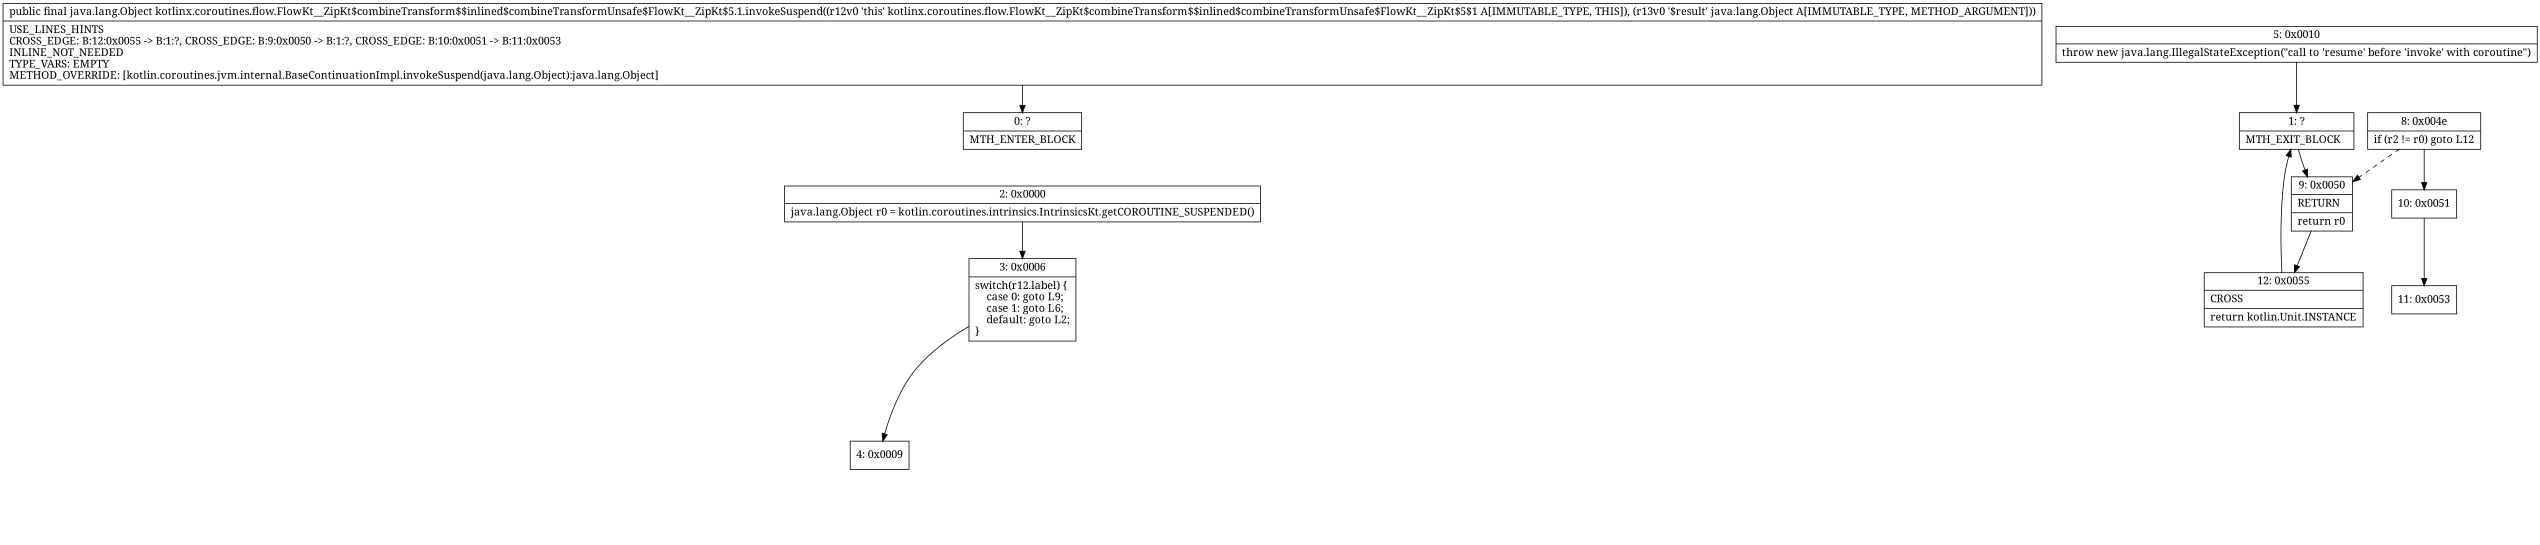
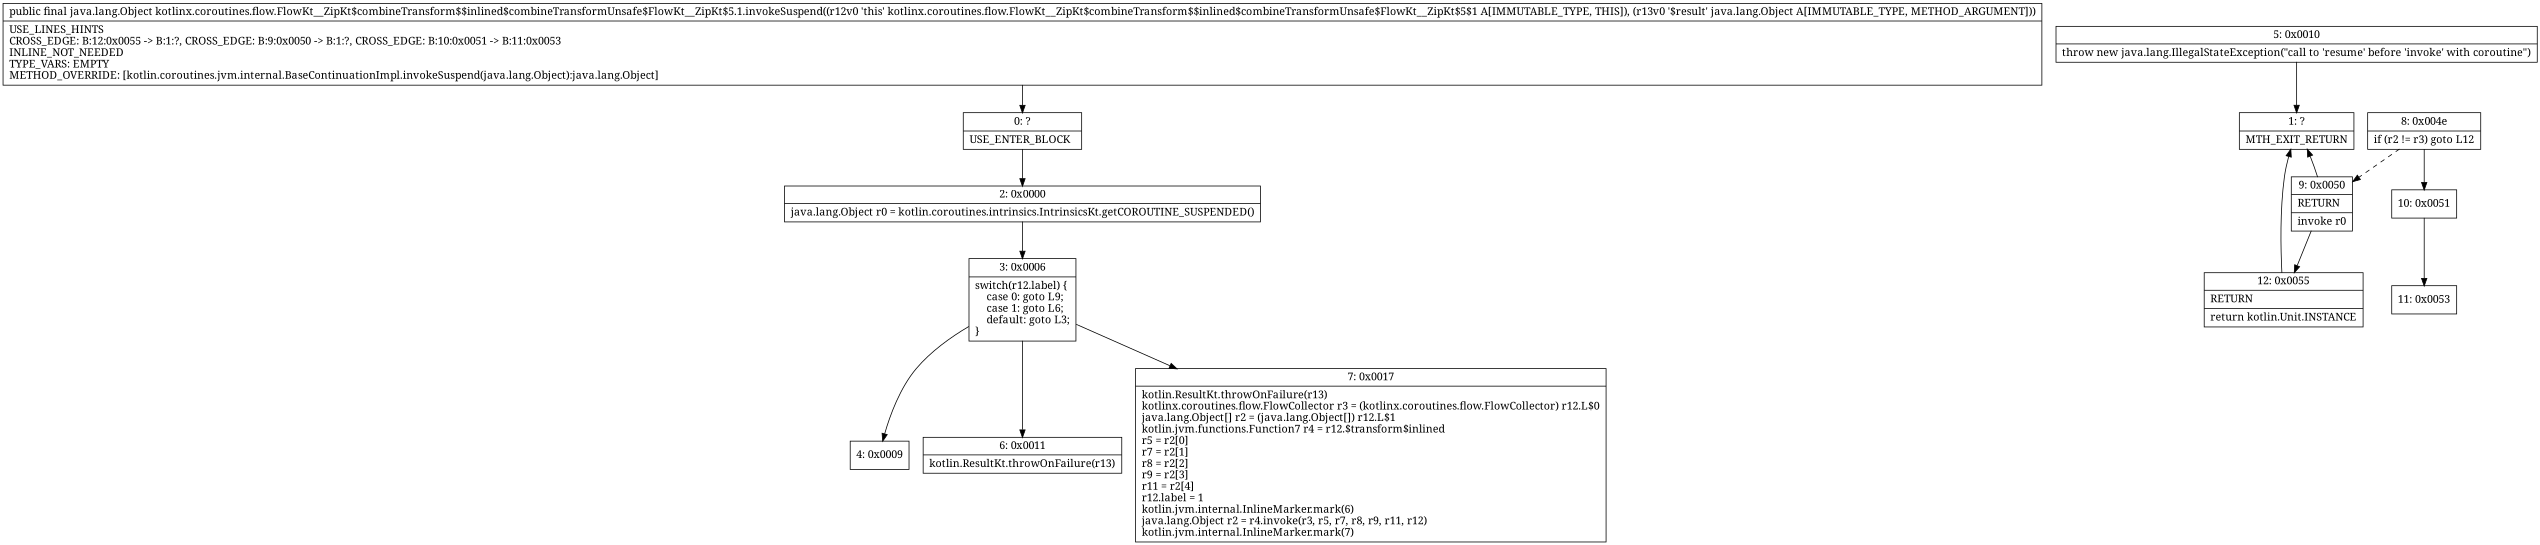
(1022, 140) -> (1020, 140)
(2293, 140) -> (2297, 140)
(2424, 140) -> (2424, 140)
(2301, 159) -> (2314, 167)
none -> (1022, 164)
(2321, 222) -> (2322, 222)
(2227, 299) -> (2232, 299)
(1022, 320) -> (1022, 320)
none -> (1022, 455)
none -> (1371, 455)
